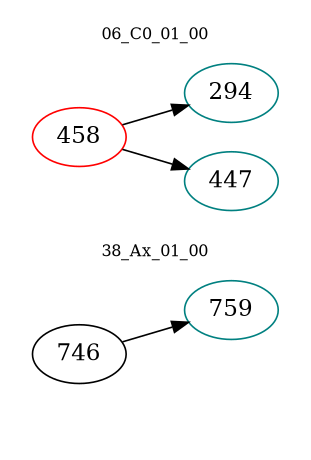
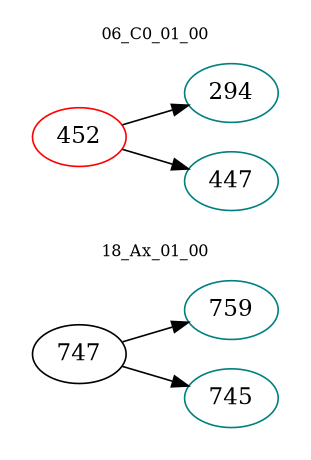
(79, 137) -> (79, 137)
(155, 252) -> (155, 252)
(79, 354) -> (79, 354)
none -> (231, 398)
